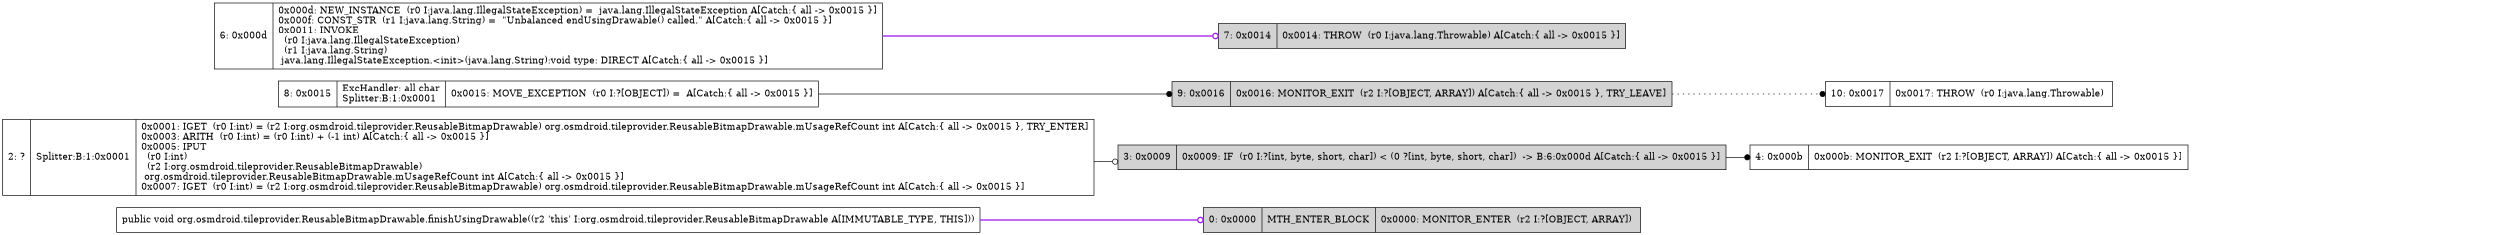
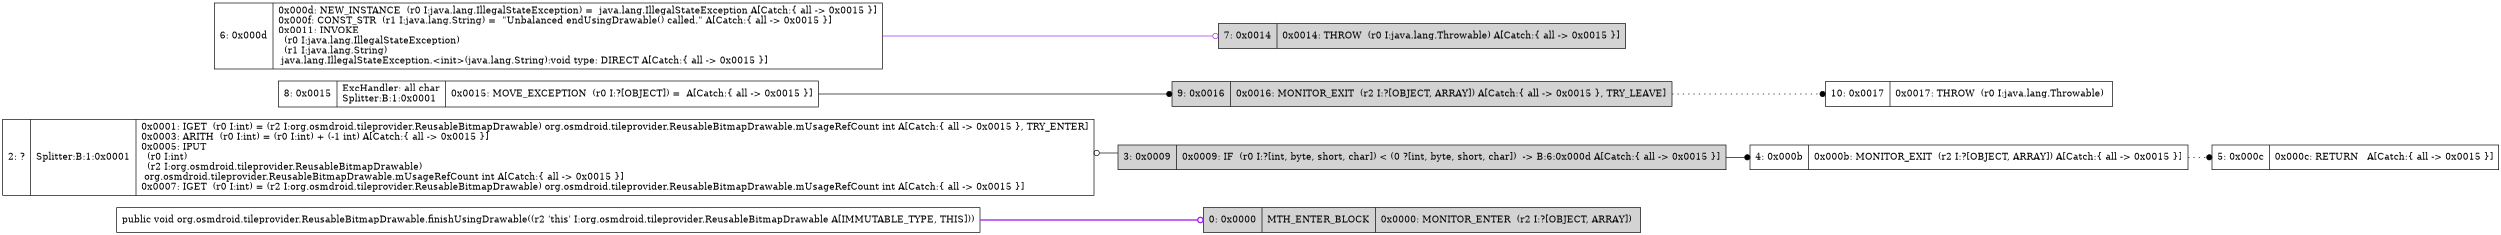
(1048, 36) -> (1048, 36)
none -> (2355, 157)
(1103, 162) -> (1109, 153)
